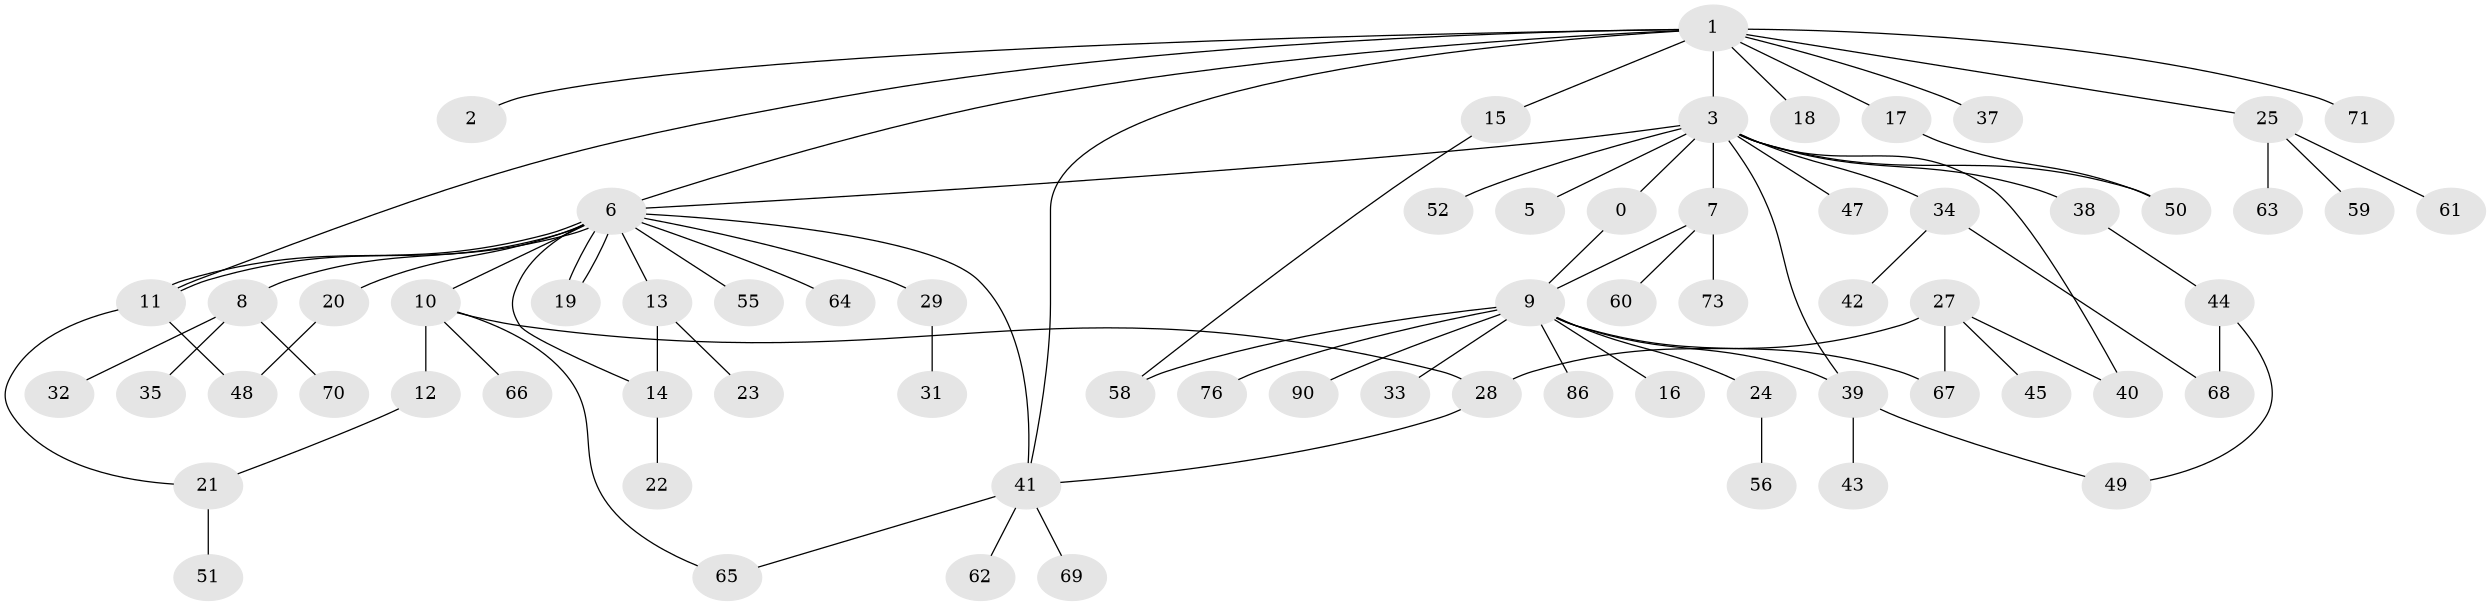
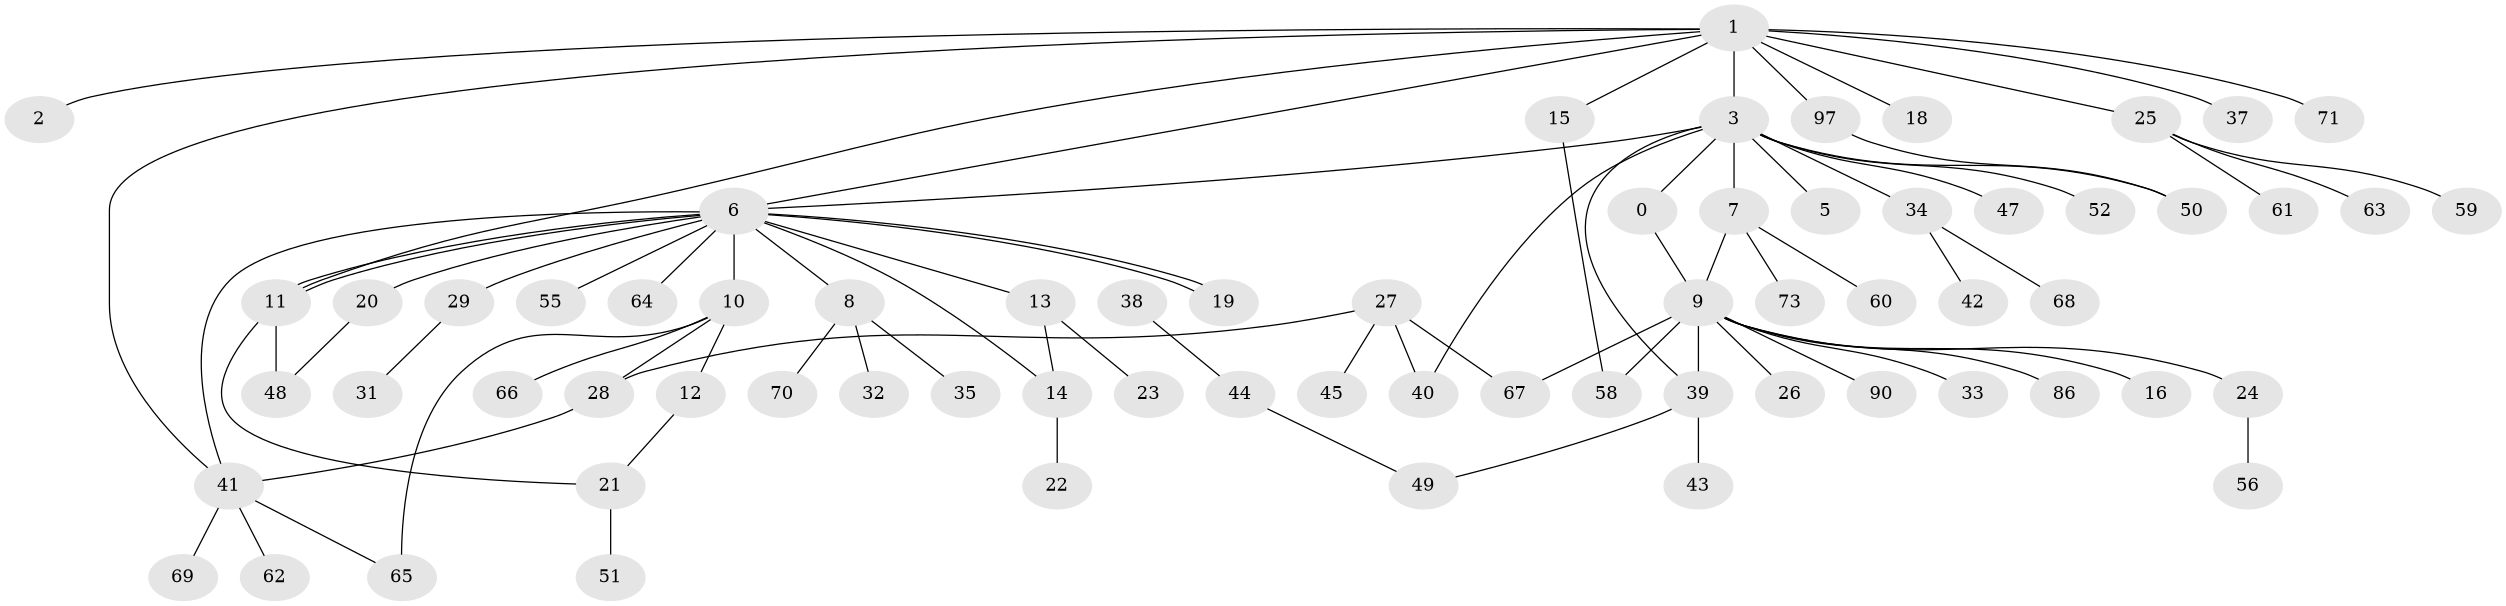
(1897, 120) -> (1826, 120)
(1898, 167) -> none
(2220, 349) -> none
(1212, 394) -> (1790, 394)
